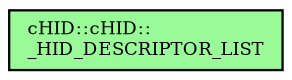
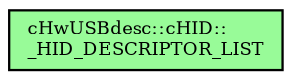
(146, 40) -> (146, 40)
